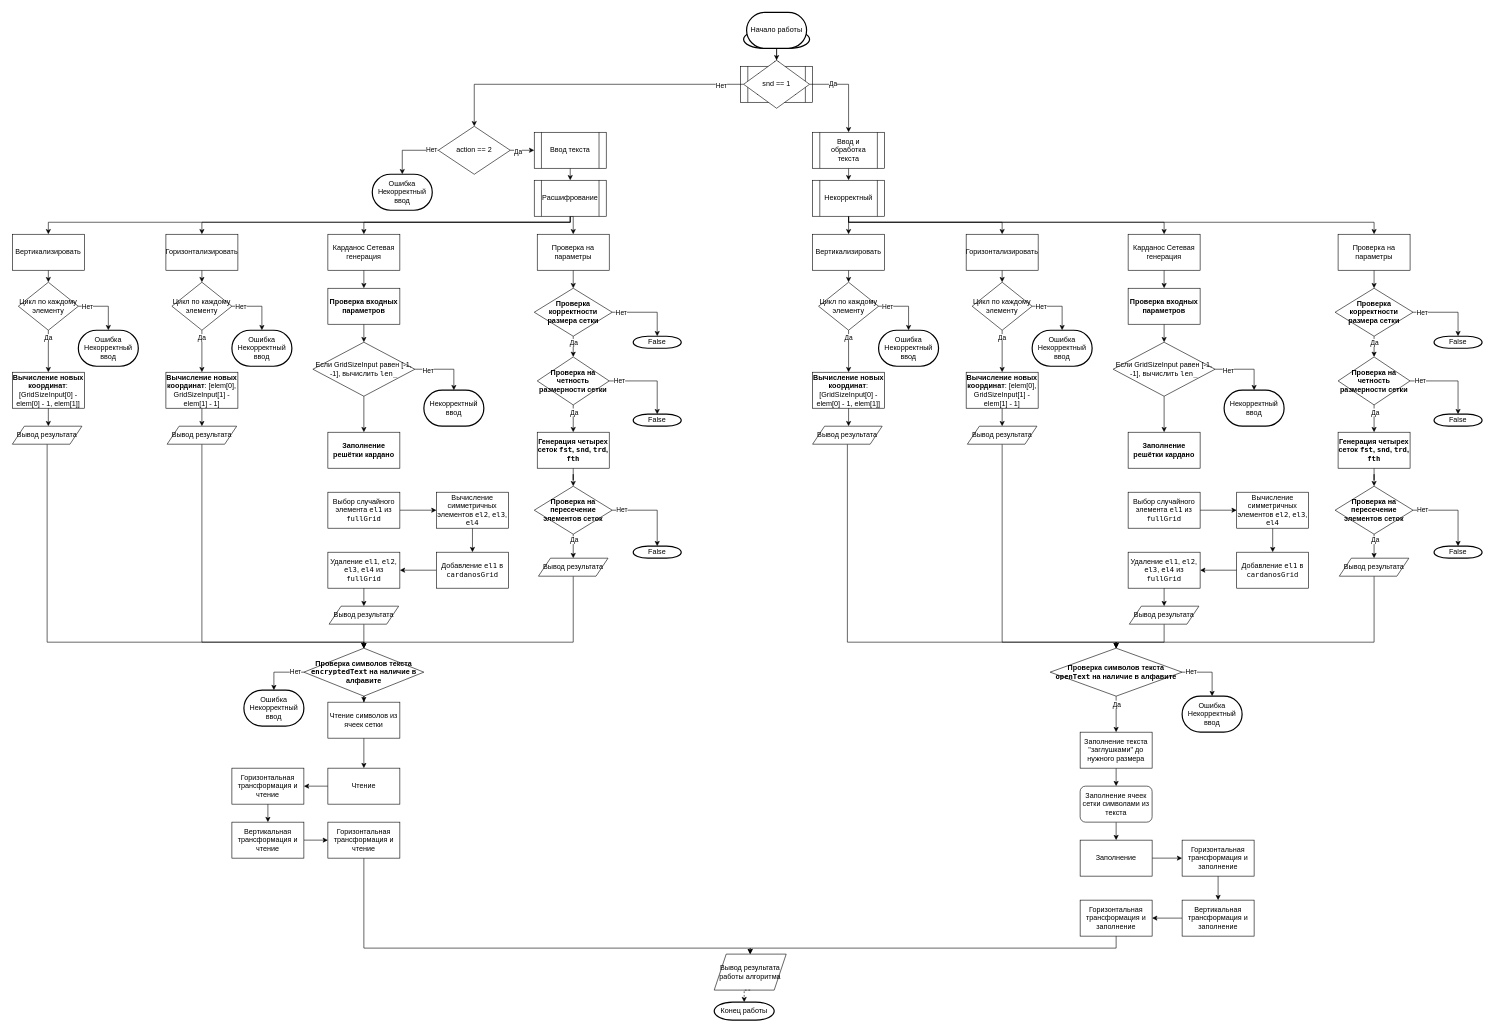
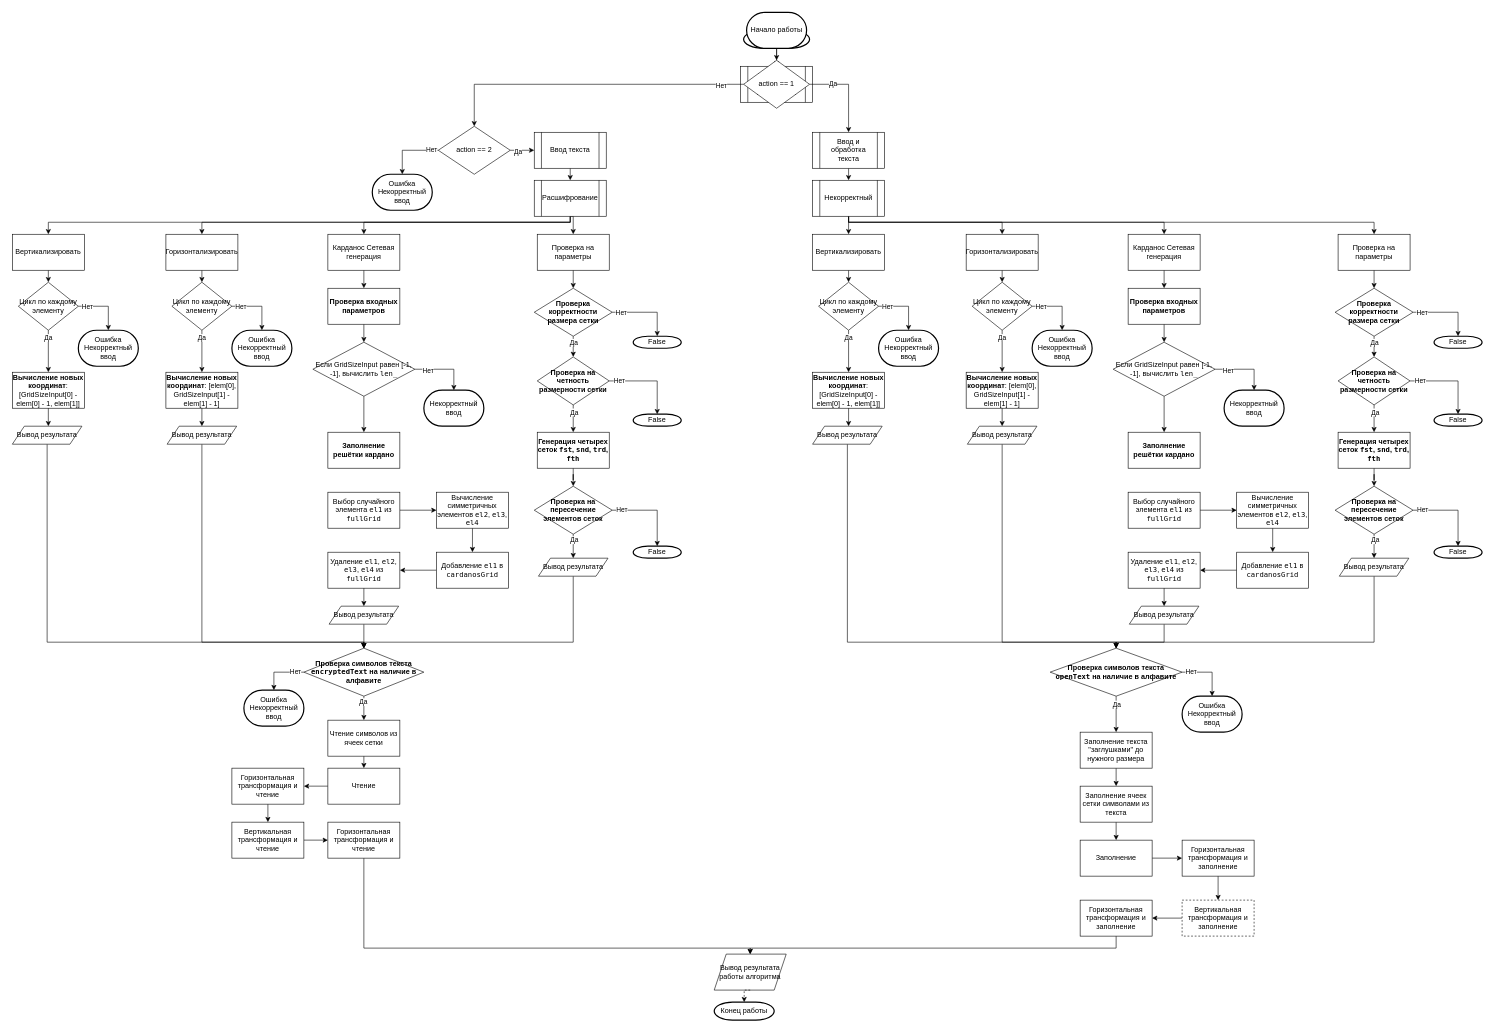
(777, 84) -> (777, 84)
(364, 720) -> (364, 738)
(1116, 804) -> (1116, 804)
(1218, 918) -> (1218, 918)
